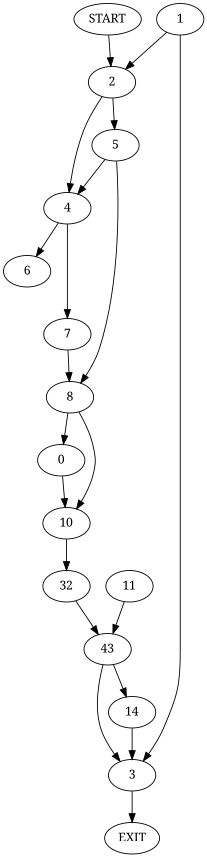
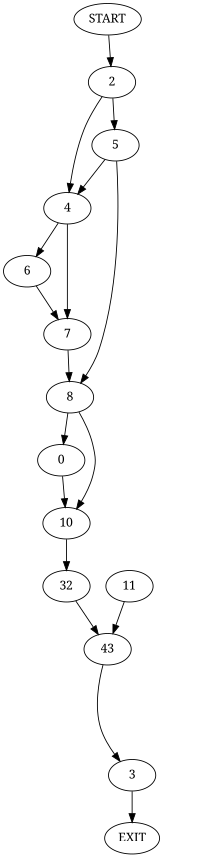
(180, 19) -> none
none -> (45, 299)
(132, 712) -> none
